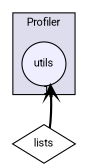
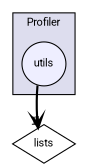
(51, 112) -> (37, 101)
